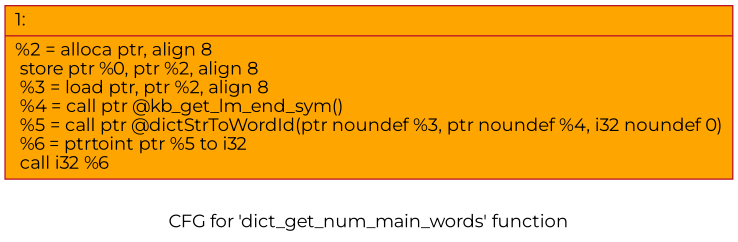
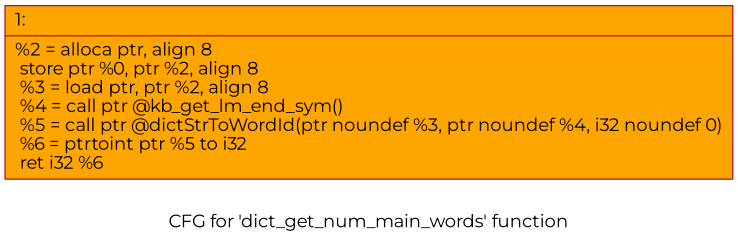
(62, 163) -> (59, 163)
